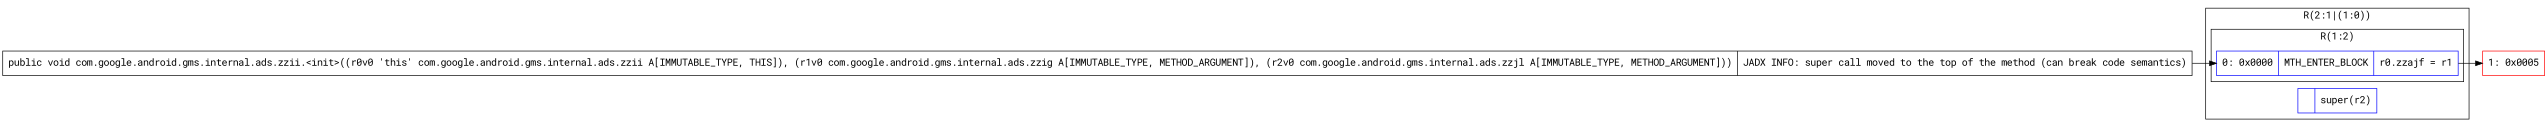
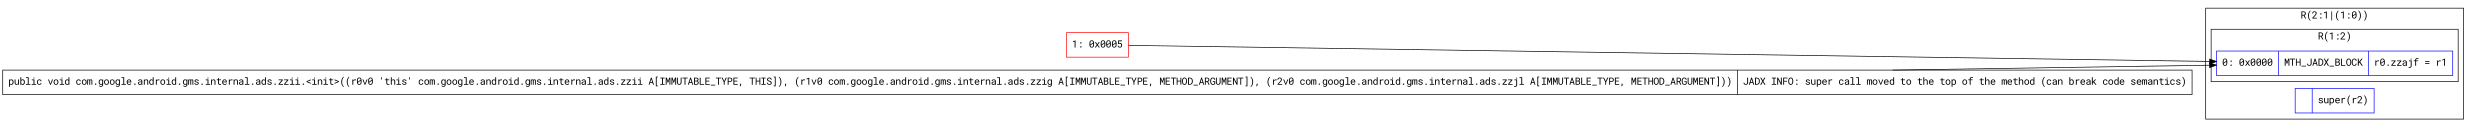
(2326, 63) -> (2323, 63)
(2467, 63) -> (1669, 53)
